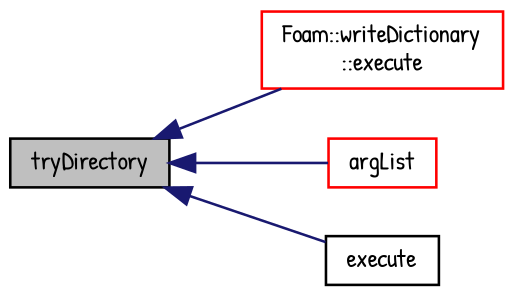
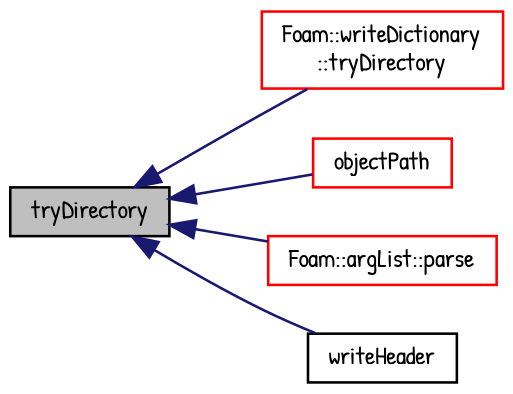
(382, 50) -> (382, 50)
(382, 163) -> (382, 163)
none -> (382, 261)
(382, 261) -> (382, 358)
